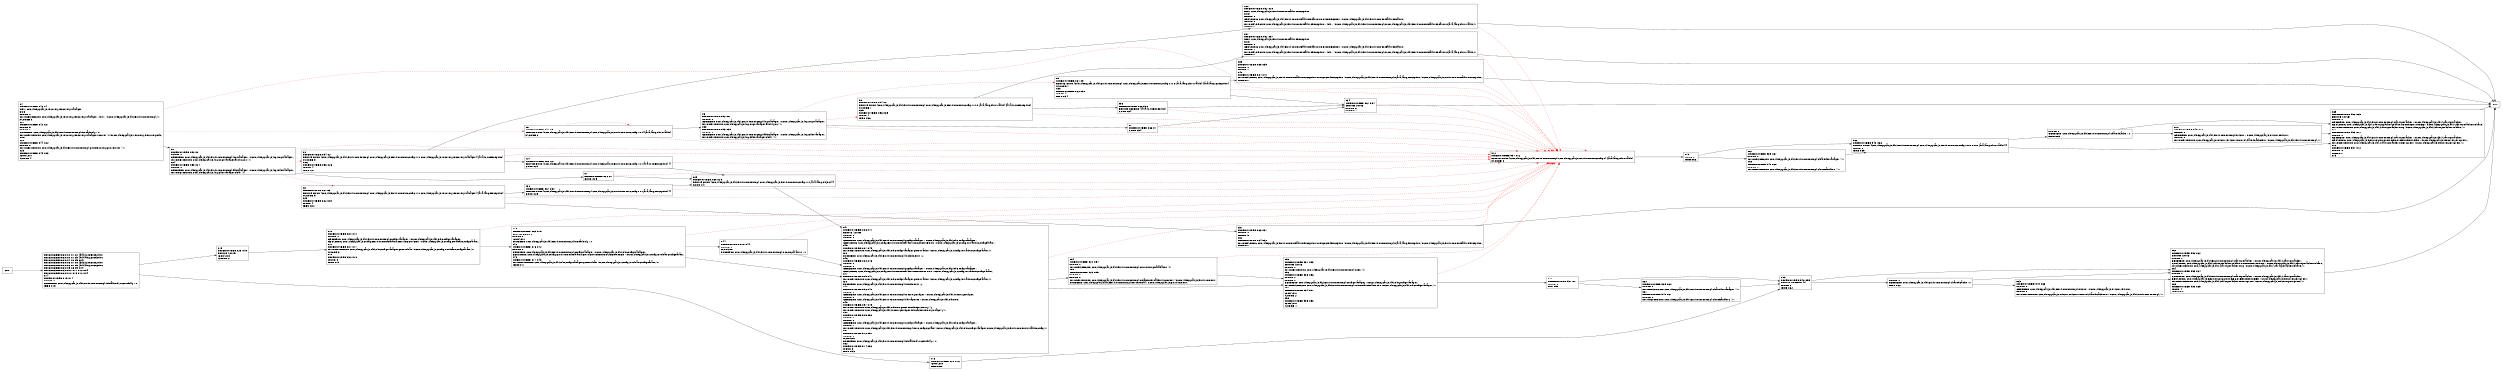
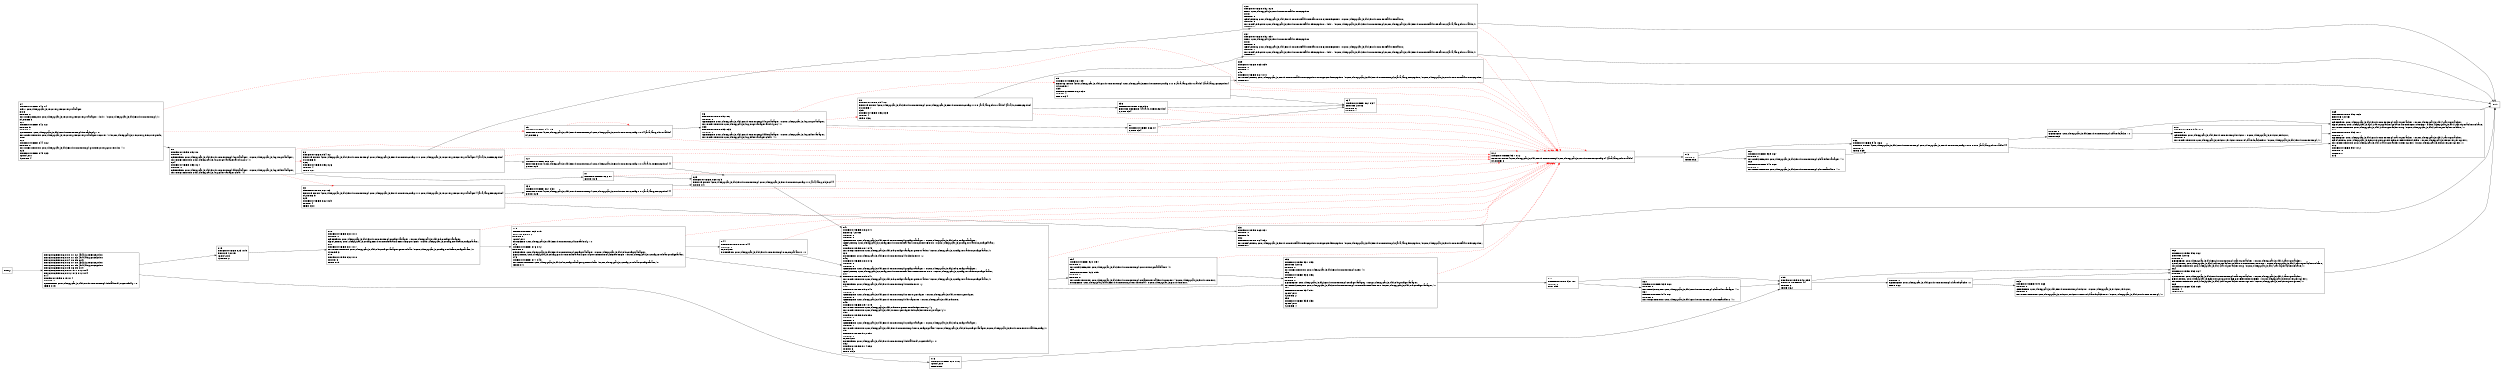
(1933, 105) -> none
(7, 270) -> (7, 270)
